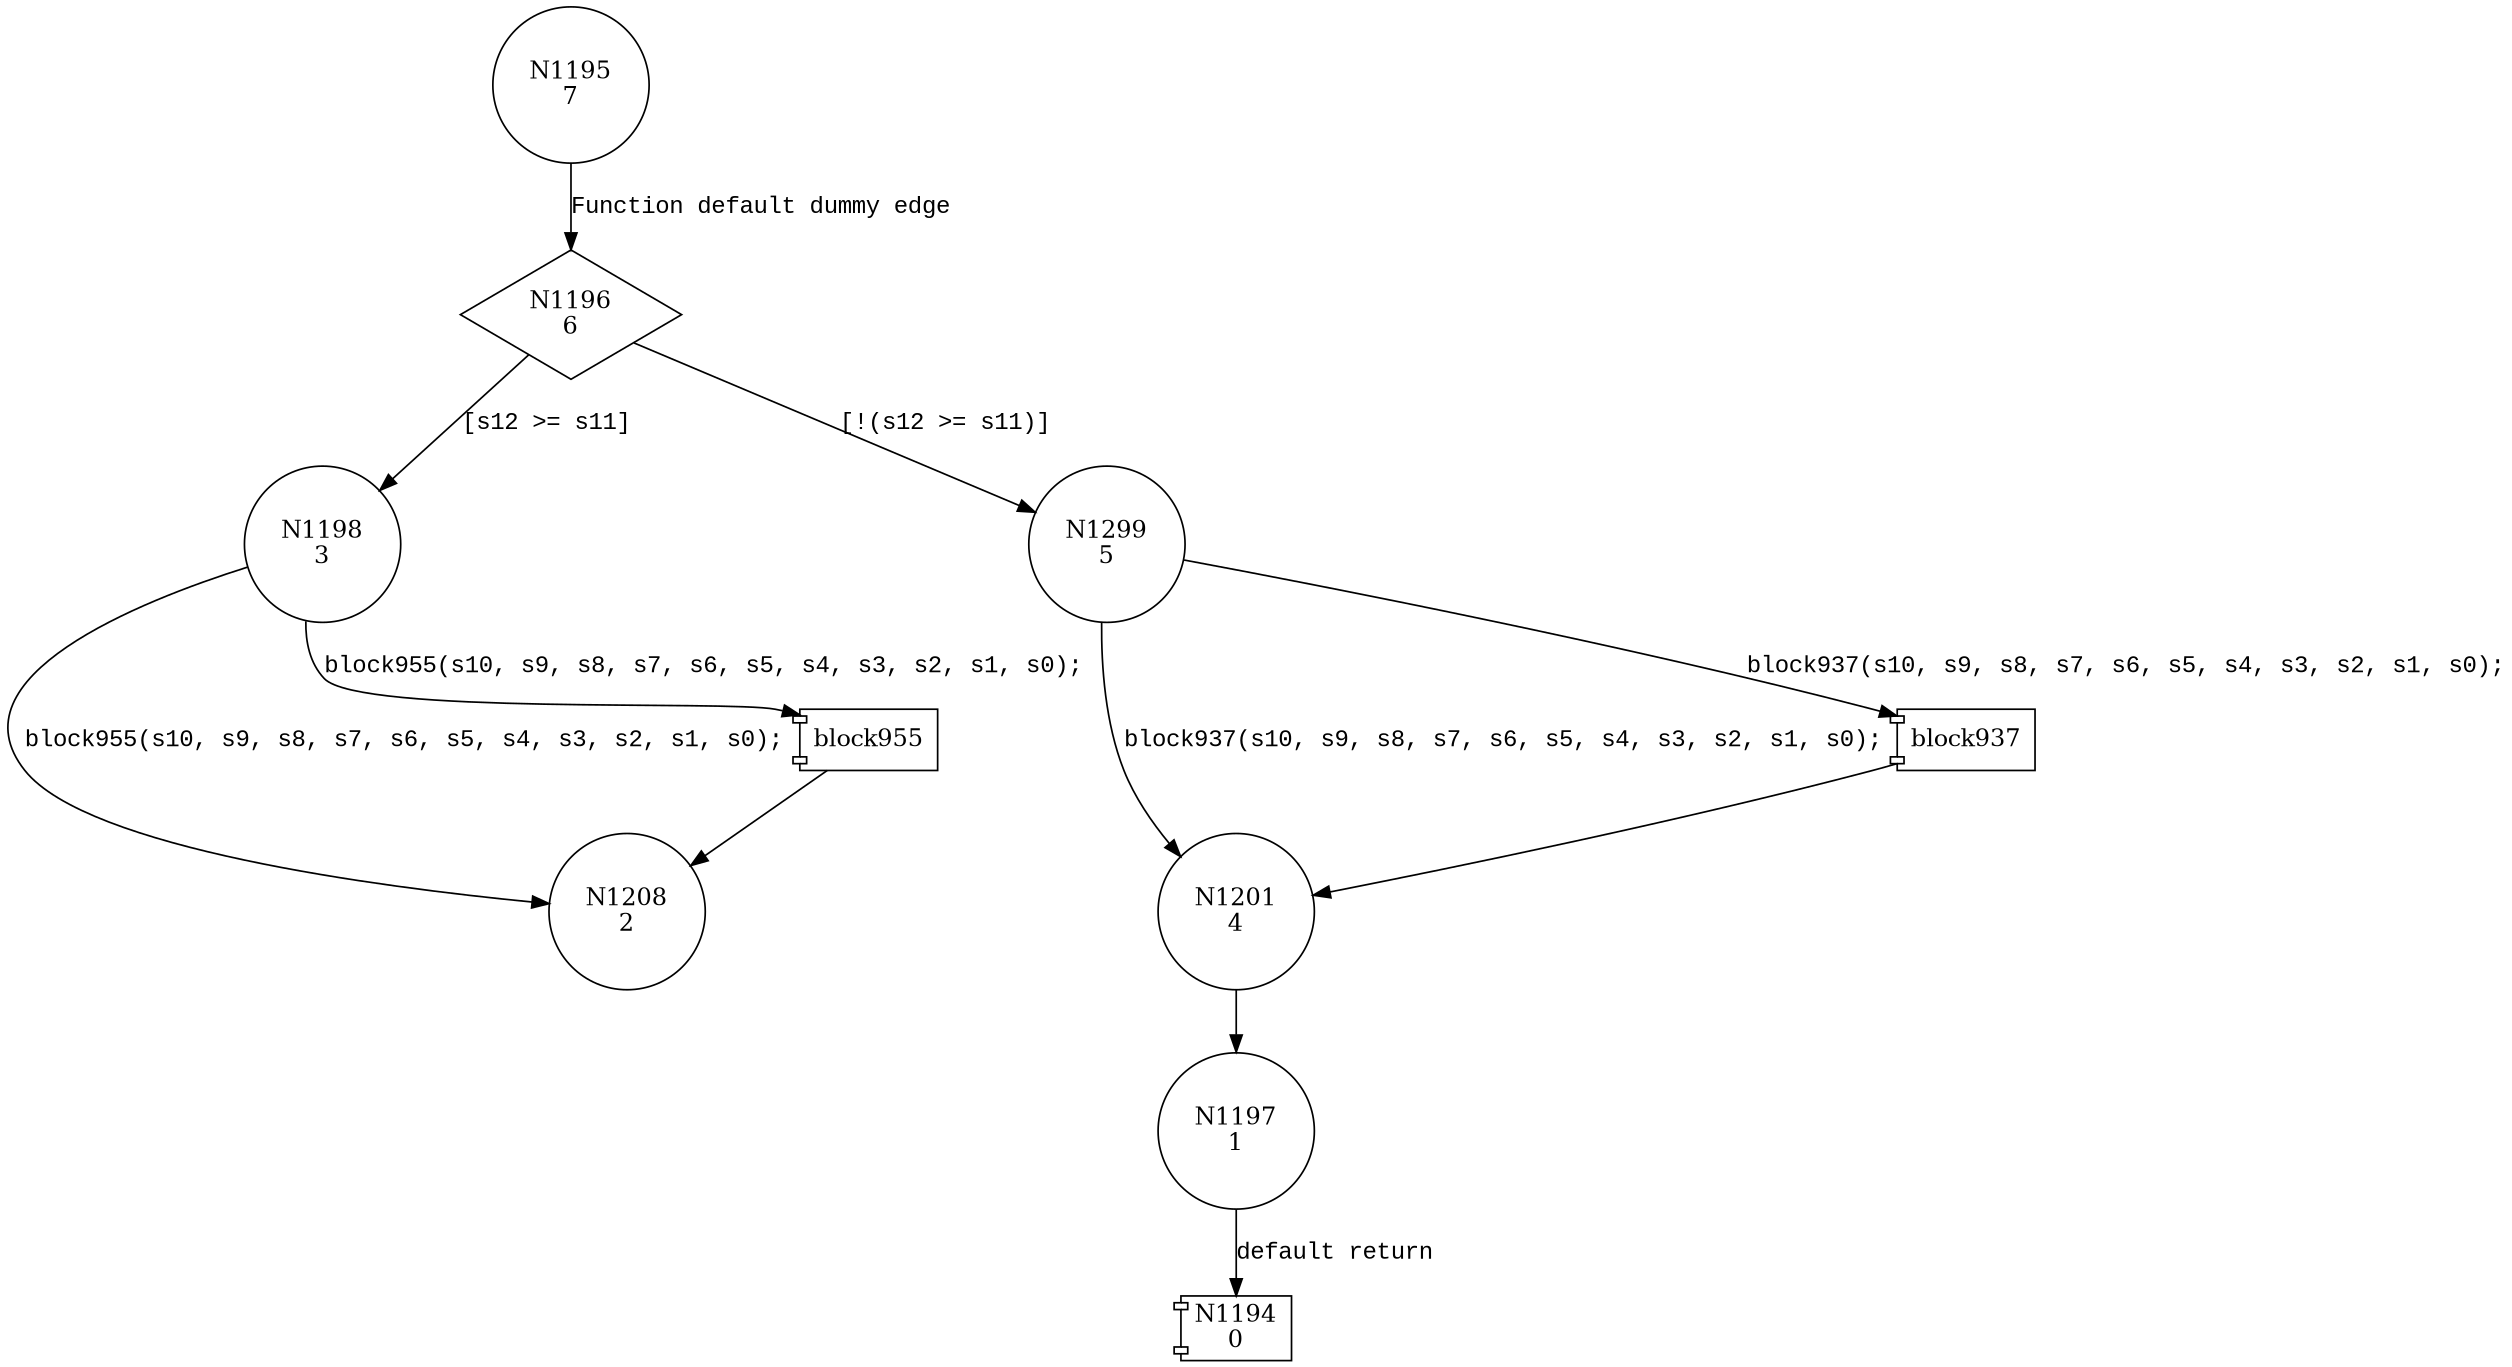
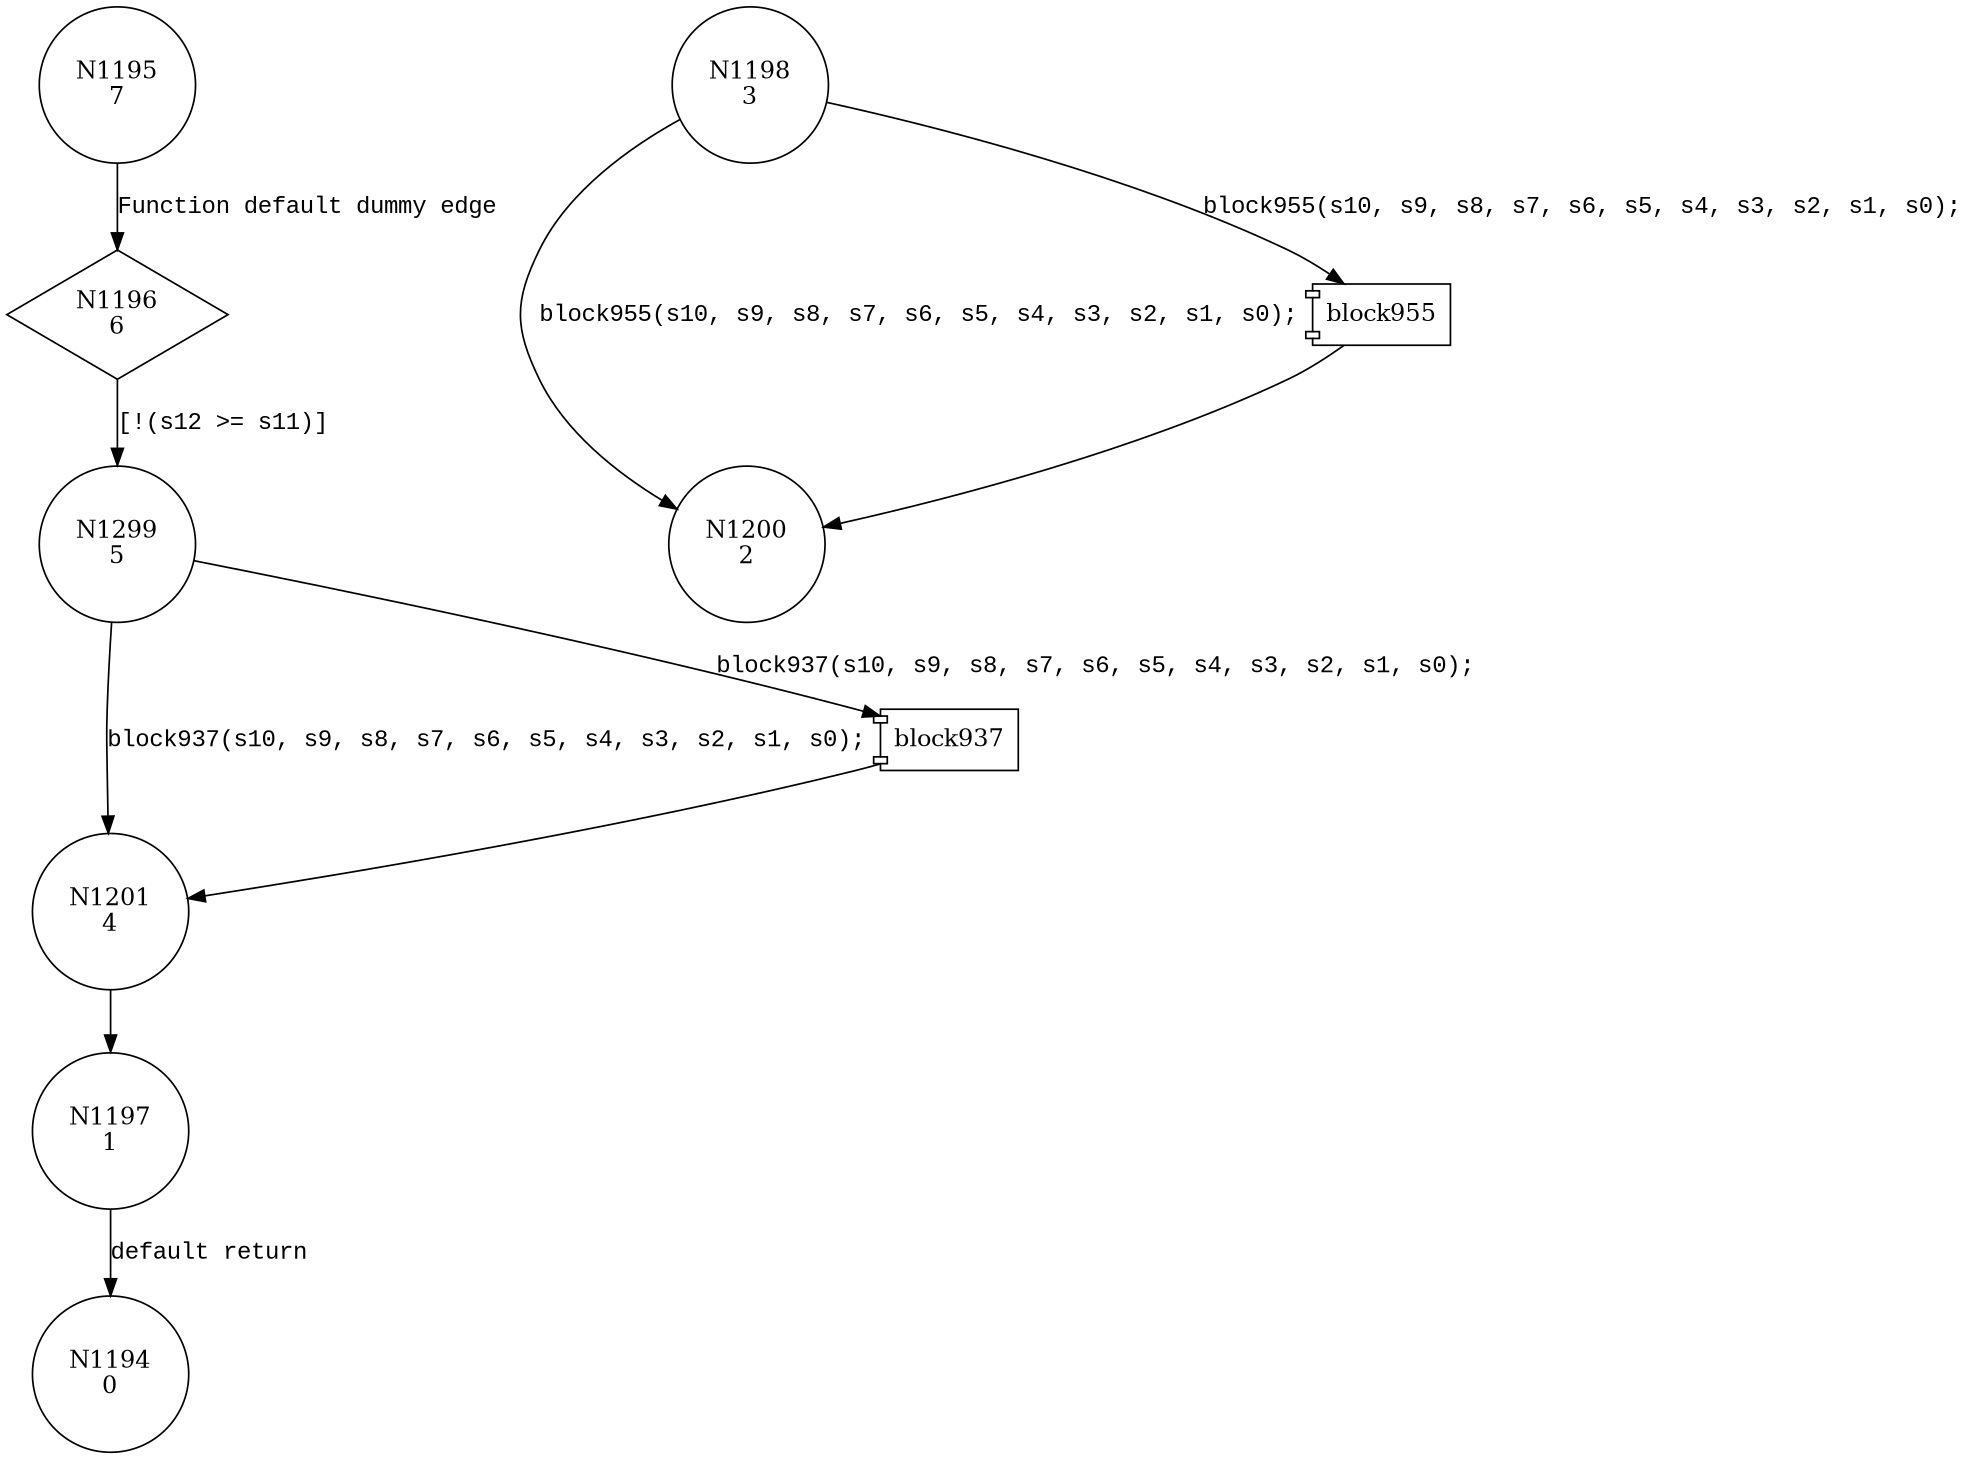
(461, 417) -> none
(627, 912) -> (747, 544)
(1236, 1328) -> (111, 1374)
